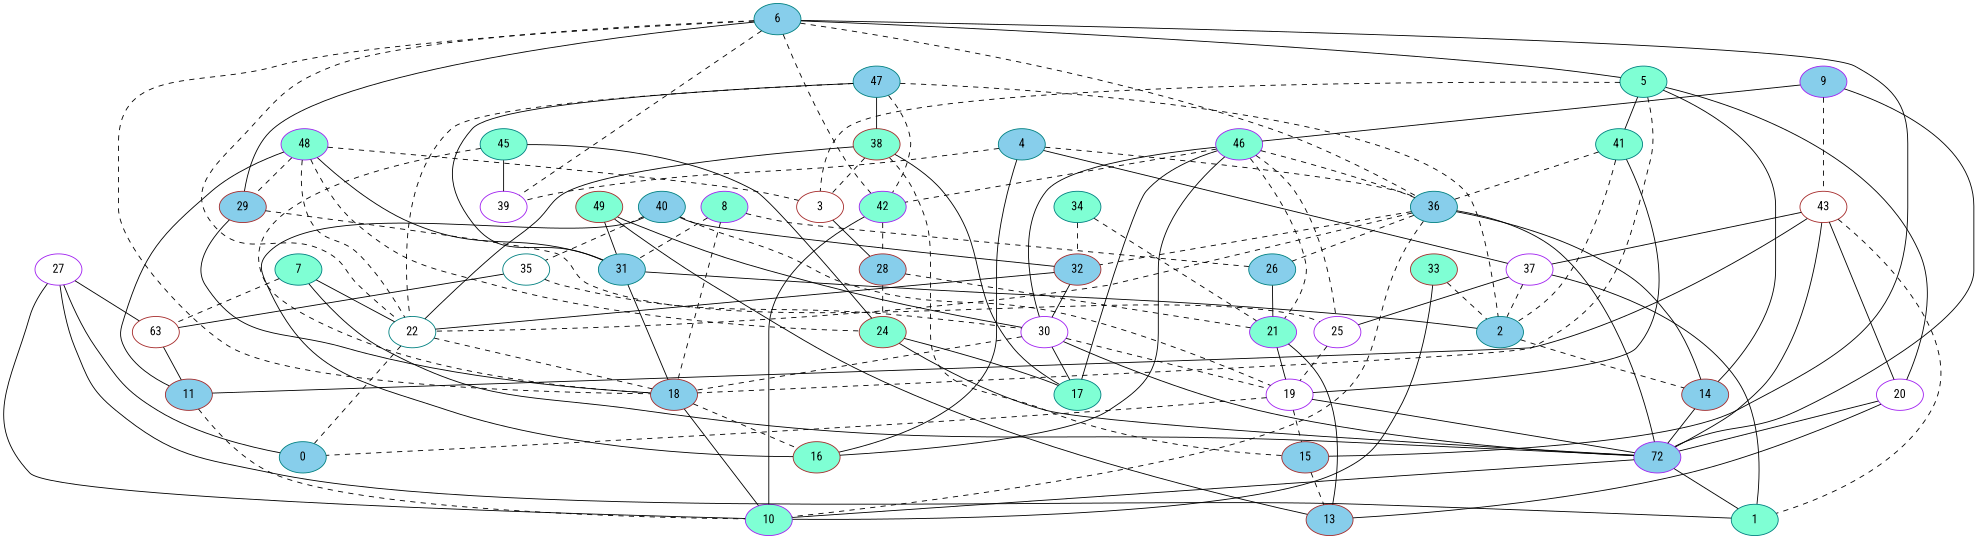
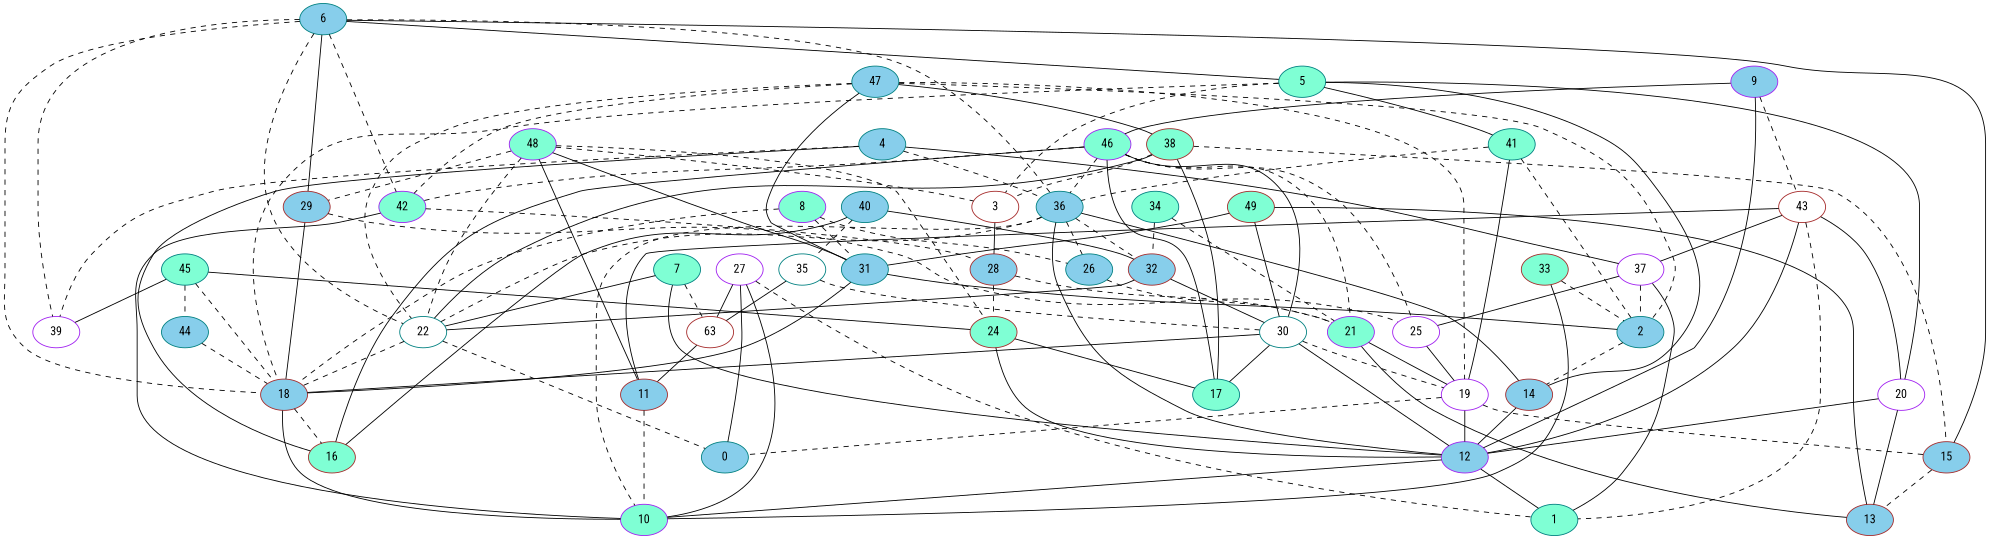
(913, 298) -> (1304, 114)
(1273, 301) -> (1219, 302)
none -> (185, 332)
(1044, 332) -> (1283, 332)
(859, 363) -> (784, 363)
(1308, 370) -> (1440, 363)
(1657, 457) -> (1465, 457)
(845, 504) -> (1128, 448)
